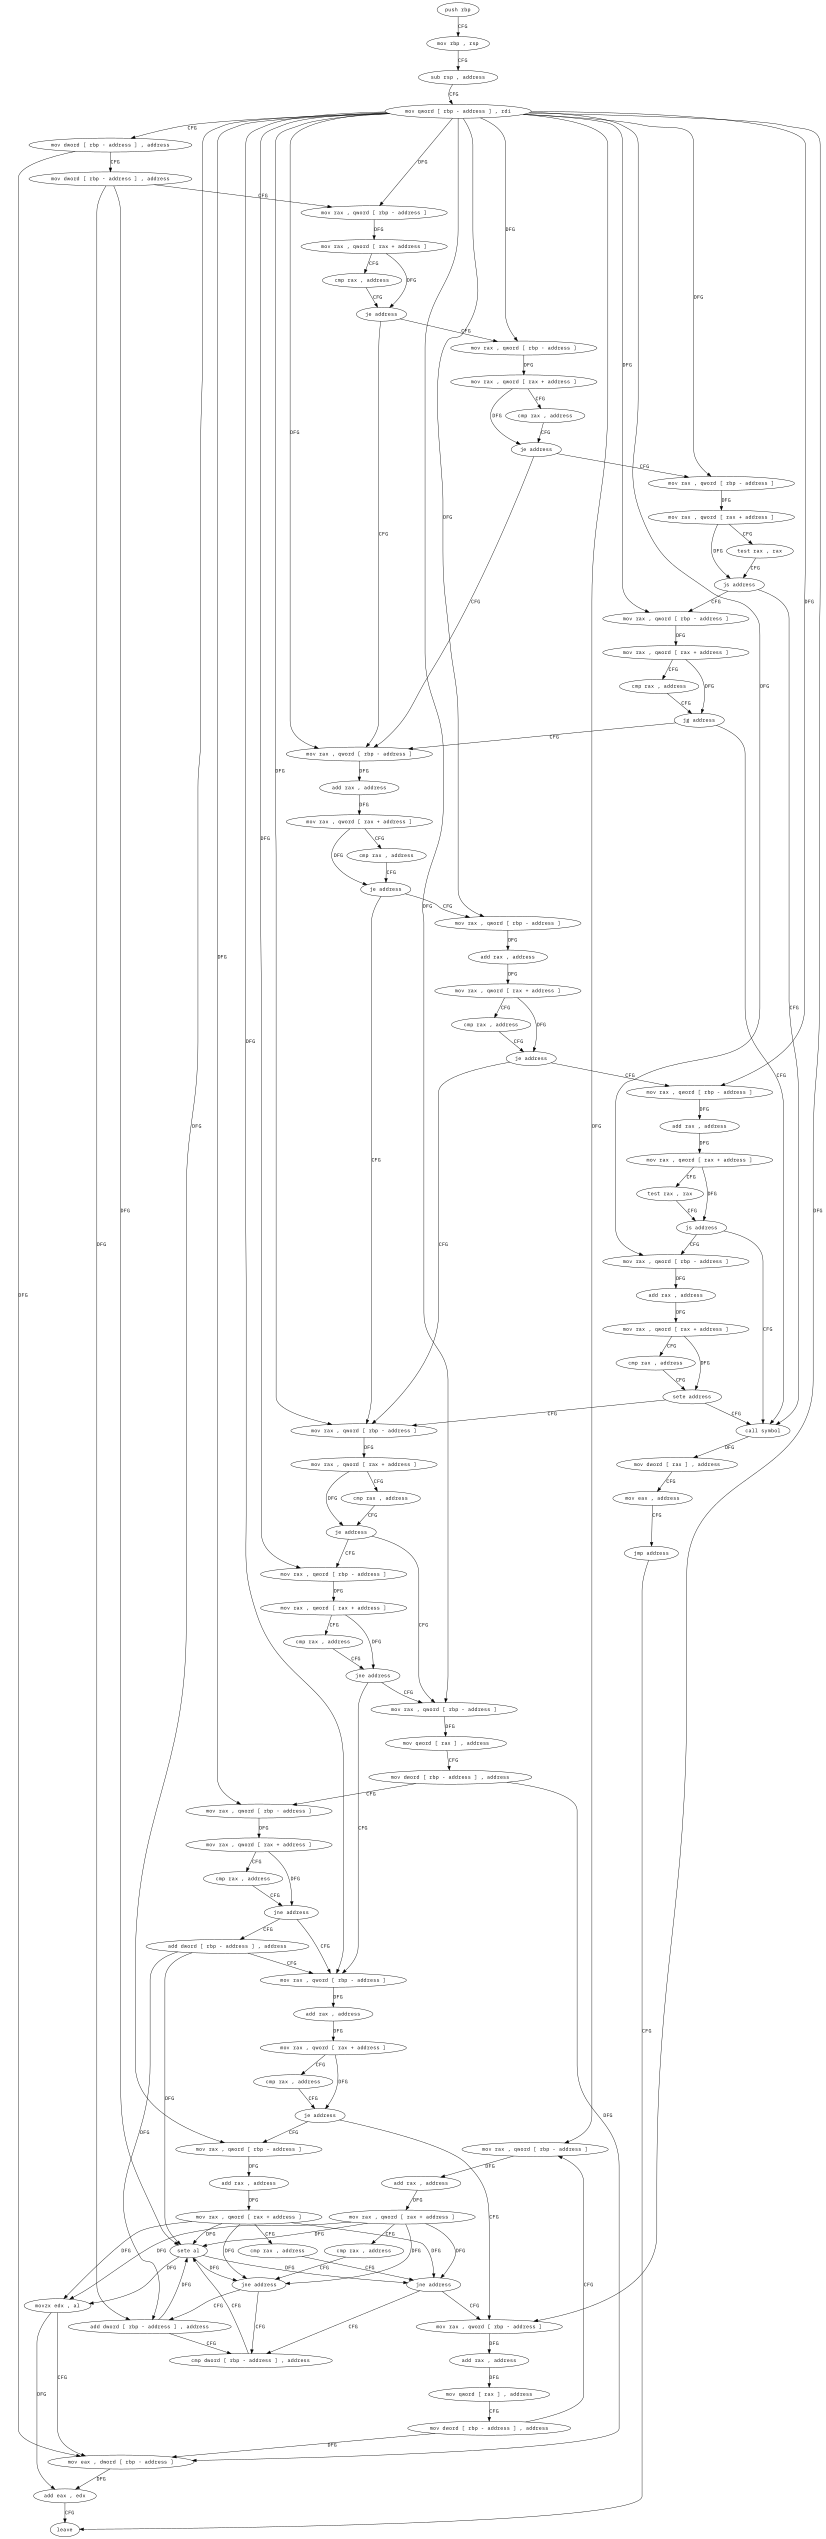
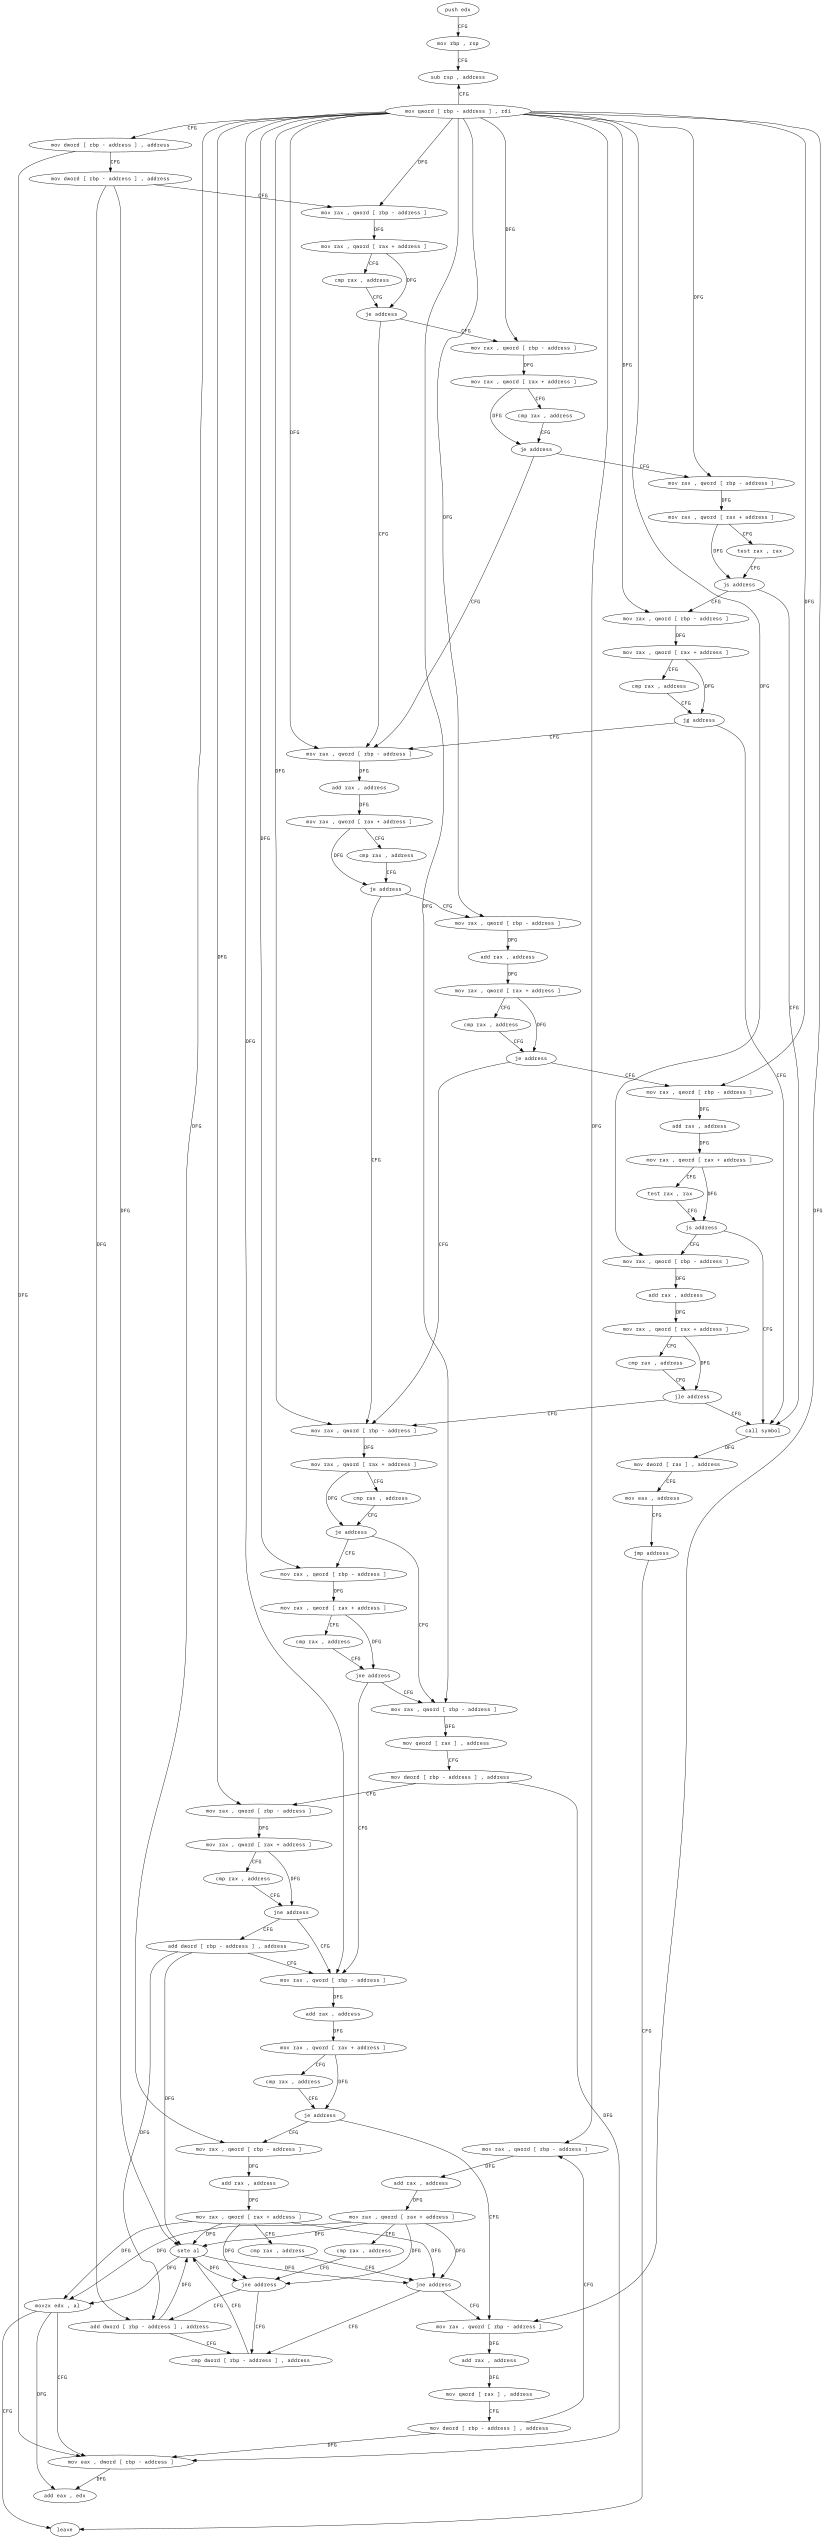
(458, 10) -> (458, 10)
(449, 92) -> (459, 96)
(692, 1397) -> (692, 1397)
(65, 2511) -> (3, 2424)
